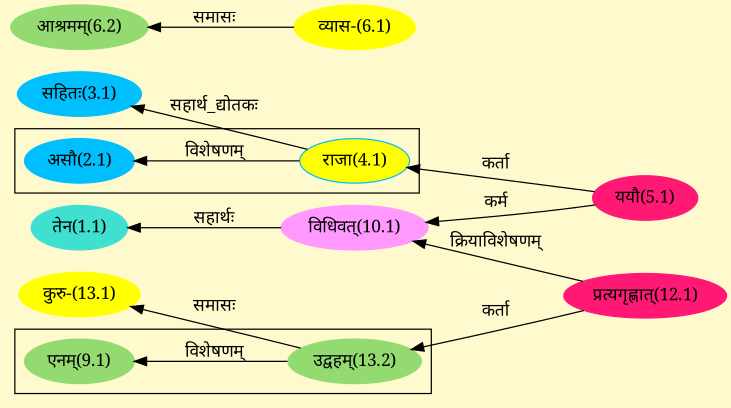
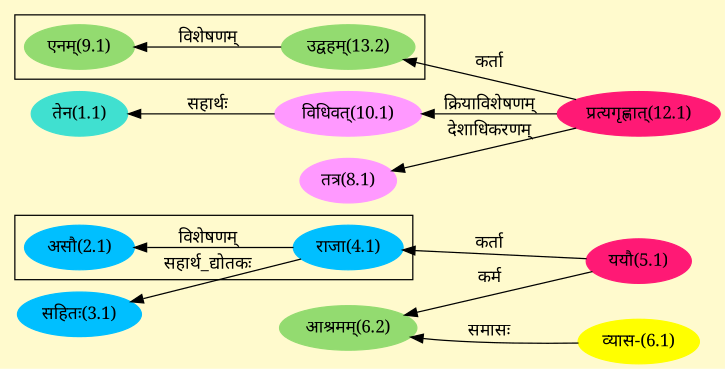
(355, 161) -> (348, 247)
none -> (348, 181)
(517, 214) -> (505, 292)
(79, 295) -> none
